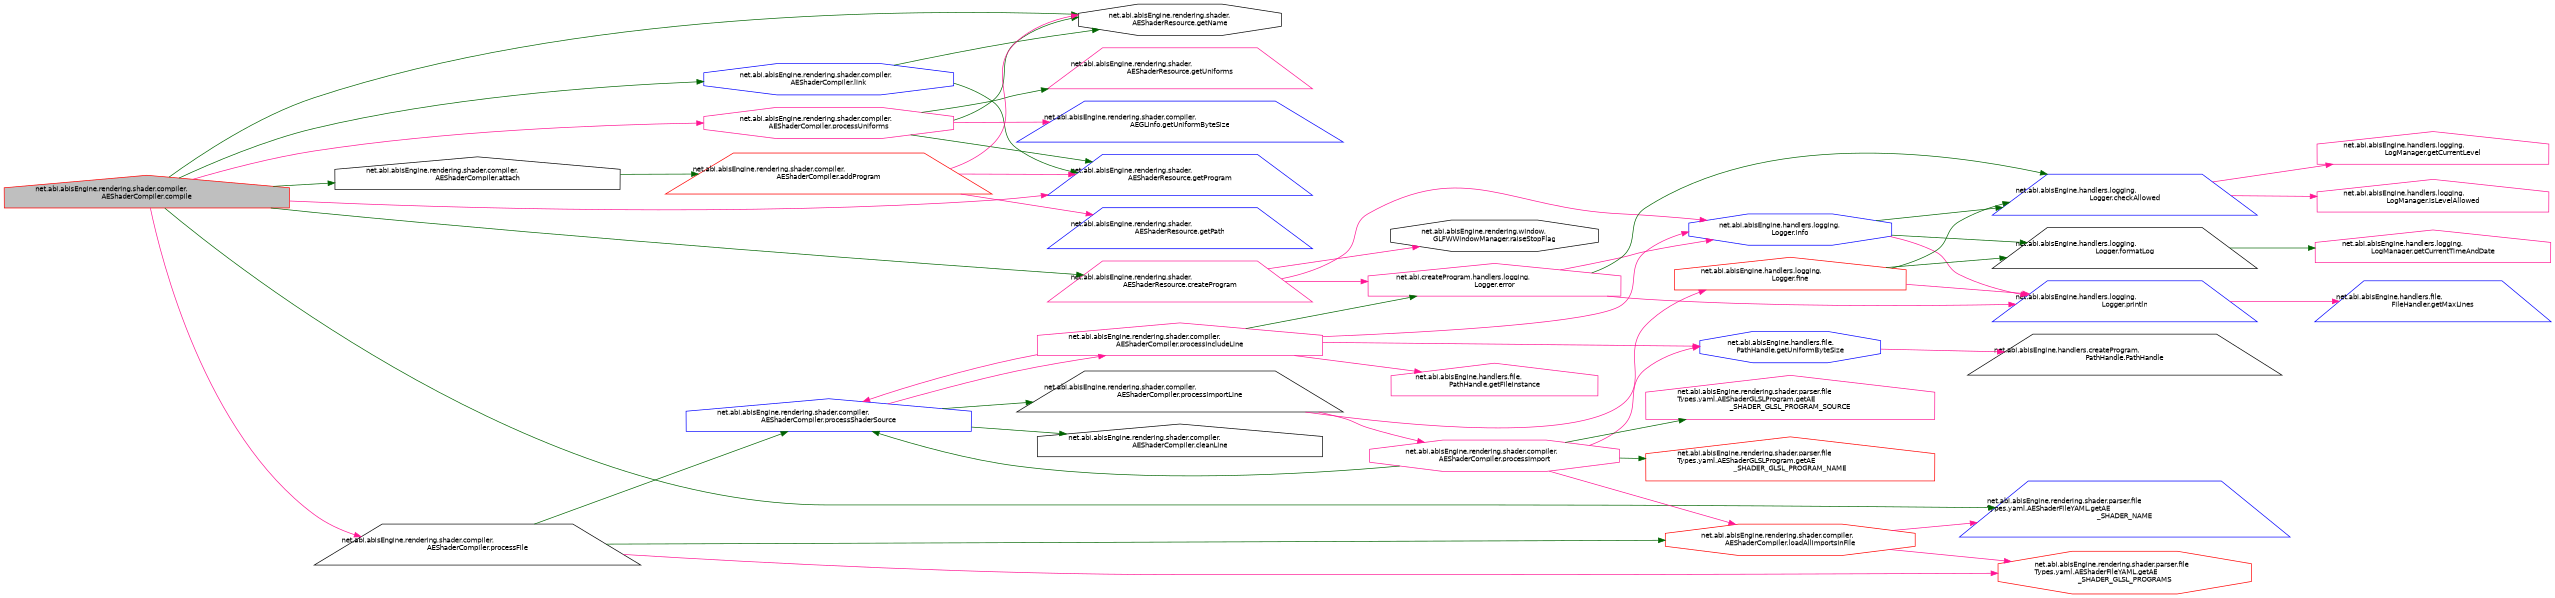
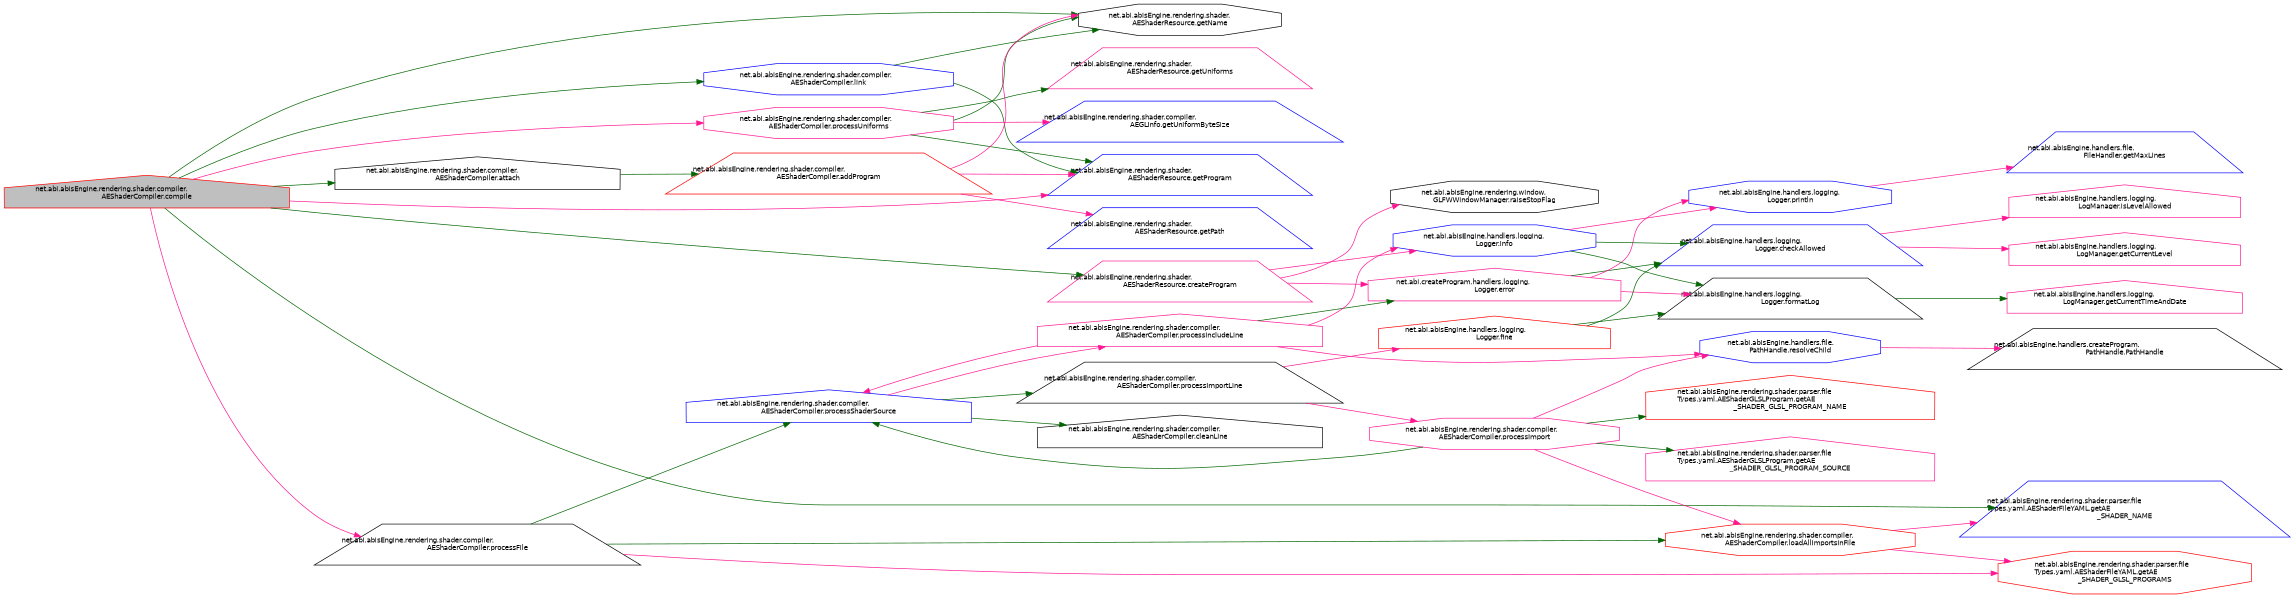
(1633, 255) -> (1652, 293)
(1964, 289) -> none
(2125, 301) -> (1790, 197)
(1790, 347) -> (1790, 347)
(1495, 381) -> none
